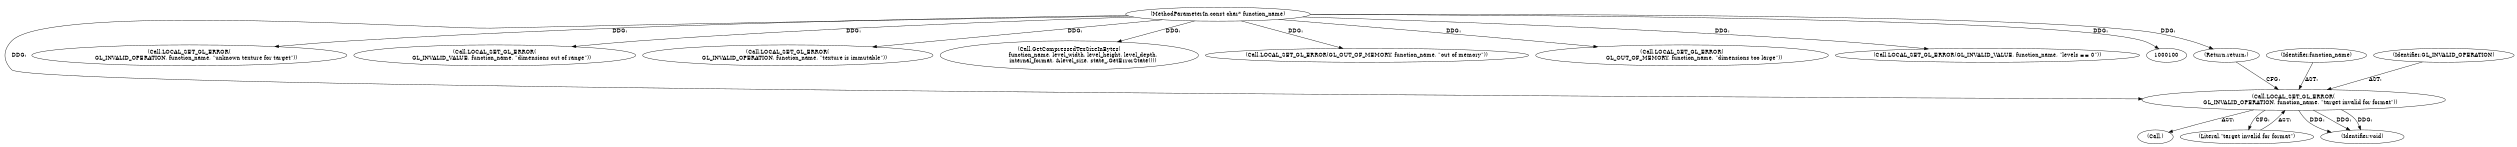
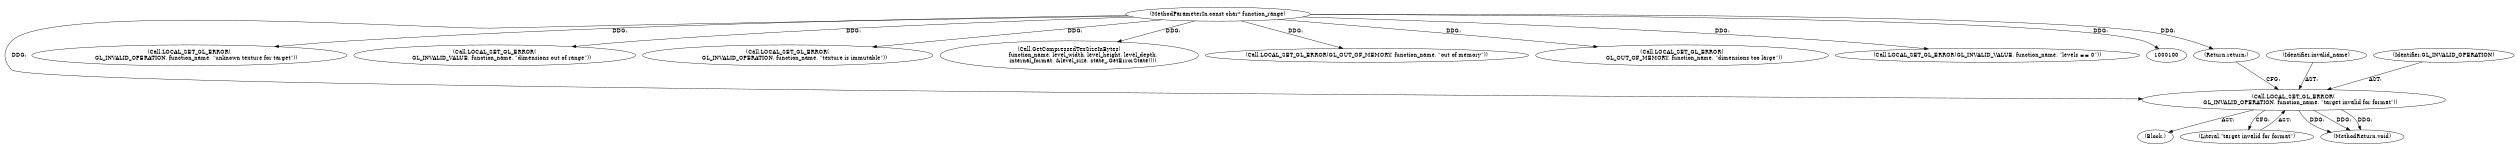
(1218, 14) -> (1218, 14)
(2316, 55) -> (2316, 55)
(2155, 137) -> (2155, 137)
(2362, 137) -> (2362, 137)
